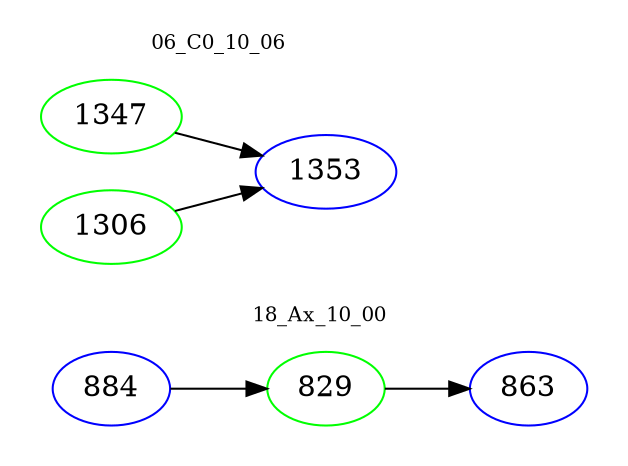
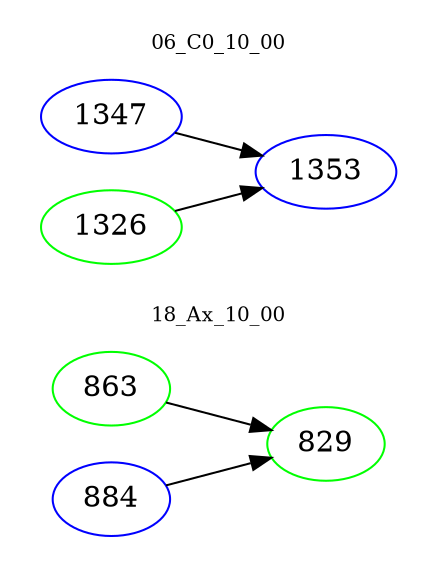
(219, 44) -> (219, 44)
(111, 117) -> (111, 117)
(111, 227) -> (111, 227)
(417, 389) -> (208, 414)
(529, 389) -> (111, 389)
